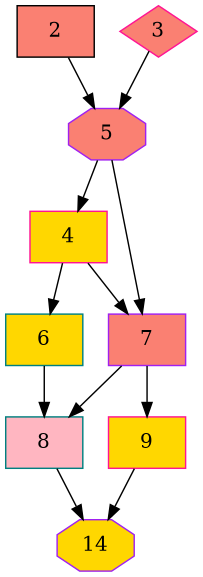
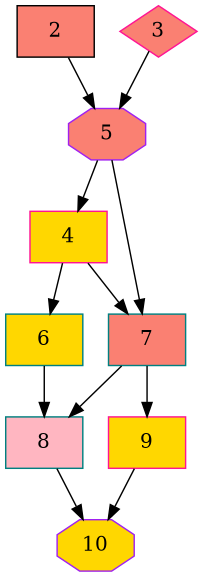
(147, 340) -> (147, 340)
(96, 545) -> (96, 545)
